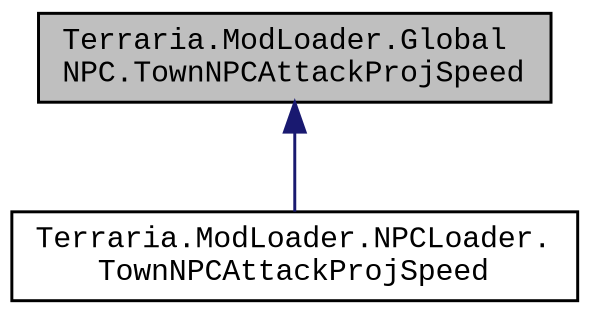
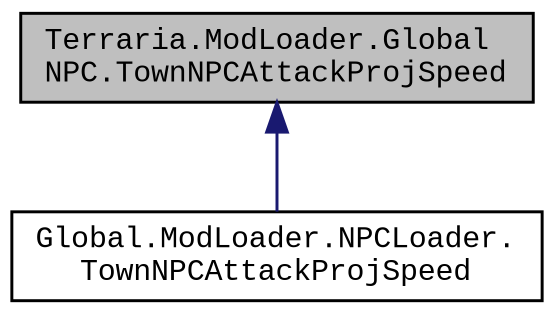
(295, 256) -> (277, 256)
